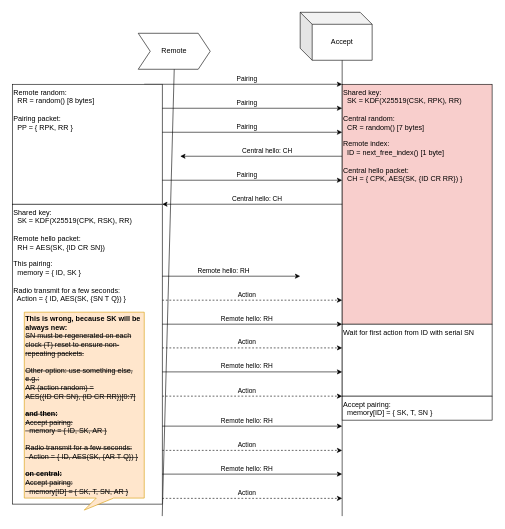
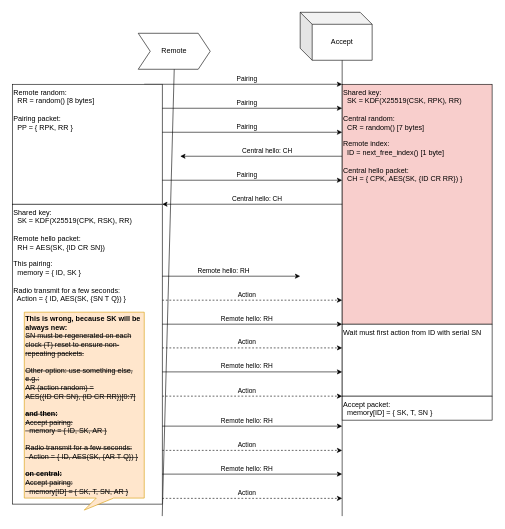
(418, 337) -> (418, 337)
(388, 409) -> (388, 409)
